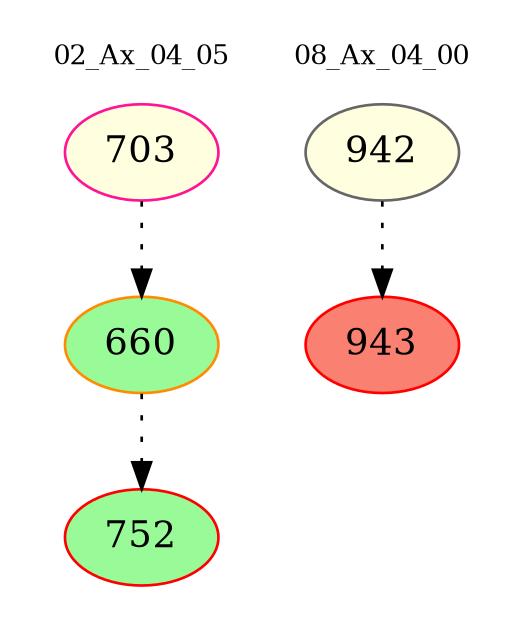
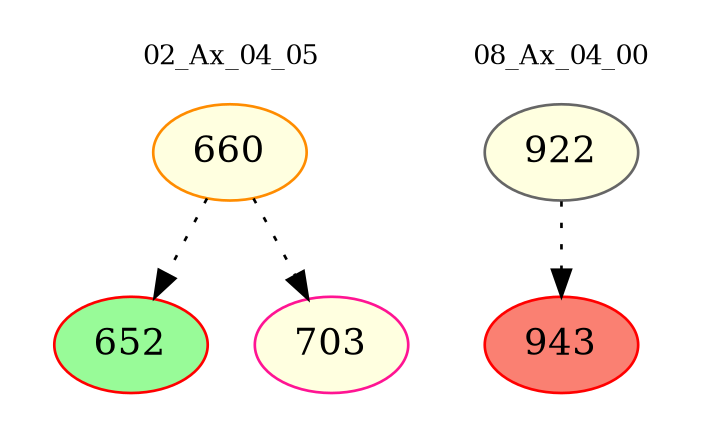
(382, 152) -> (561, 152)
(142, 236) -> (274, 237)
(142, 345) -> (230, 152)
(142, 537) -> (131, 345)
